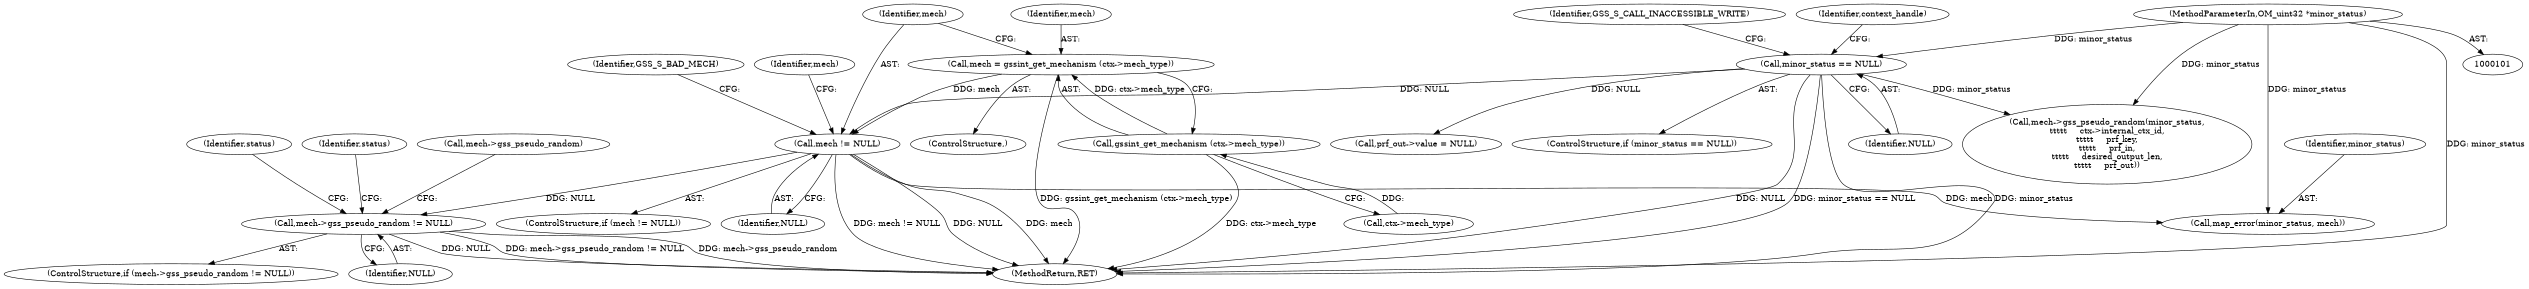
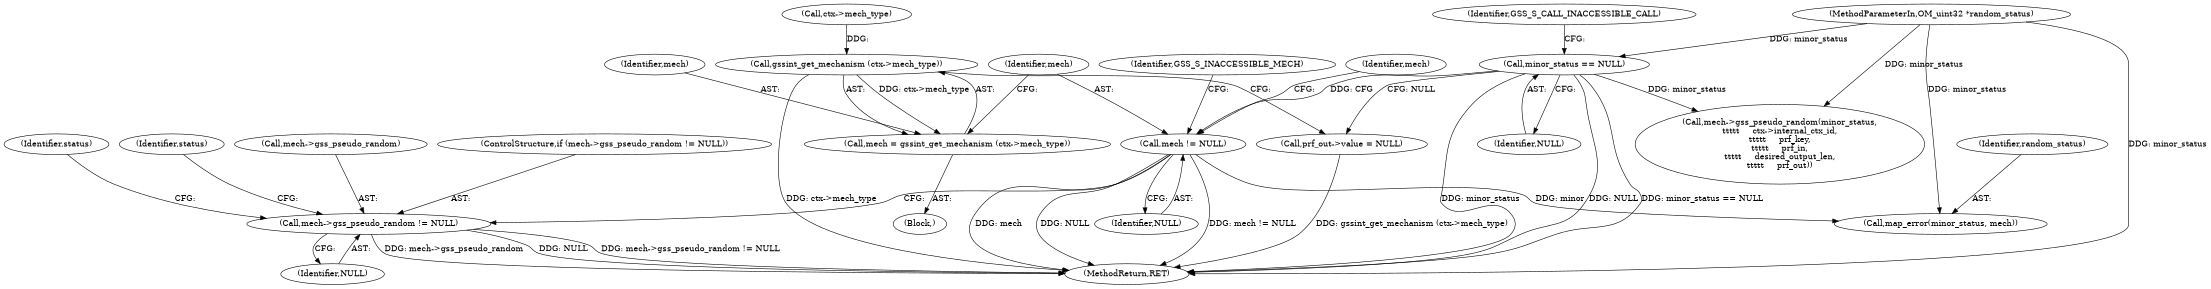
(1650, 14) -> (1564, 14)
(1873, 14) -> none
(2268, 14) -> (1931, 14)
(656, 65) -> (1217, 65)
(2493, 65) -> none
(1204, 90) -> (987, 90)
(1424, 90) -> (1352, 90)
(1616, 90) -> (1411, 90)
(926, 95) -> none
(968, 144) -> (920, 224)
(1642, 144) -> none
(2355, 144) -> (2032, 144)
(1036, 182) -> (1284, 242)
(1293, 185) -> (1135, 76)
(428, 199) -> (369, 199)
(570, 199) -> (916, 199)
(1969, 199) -> (1560, 199)
(603, 224) -> none
(271, 248) -> (489, 183)
